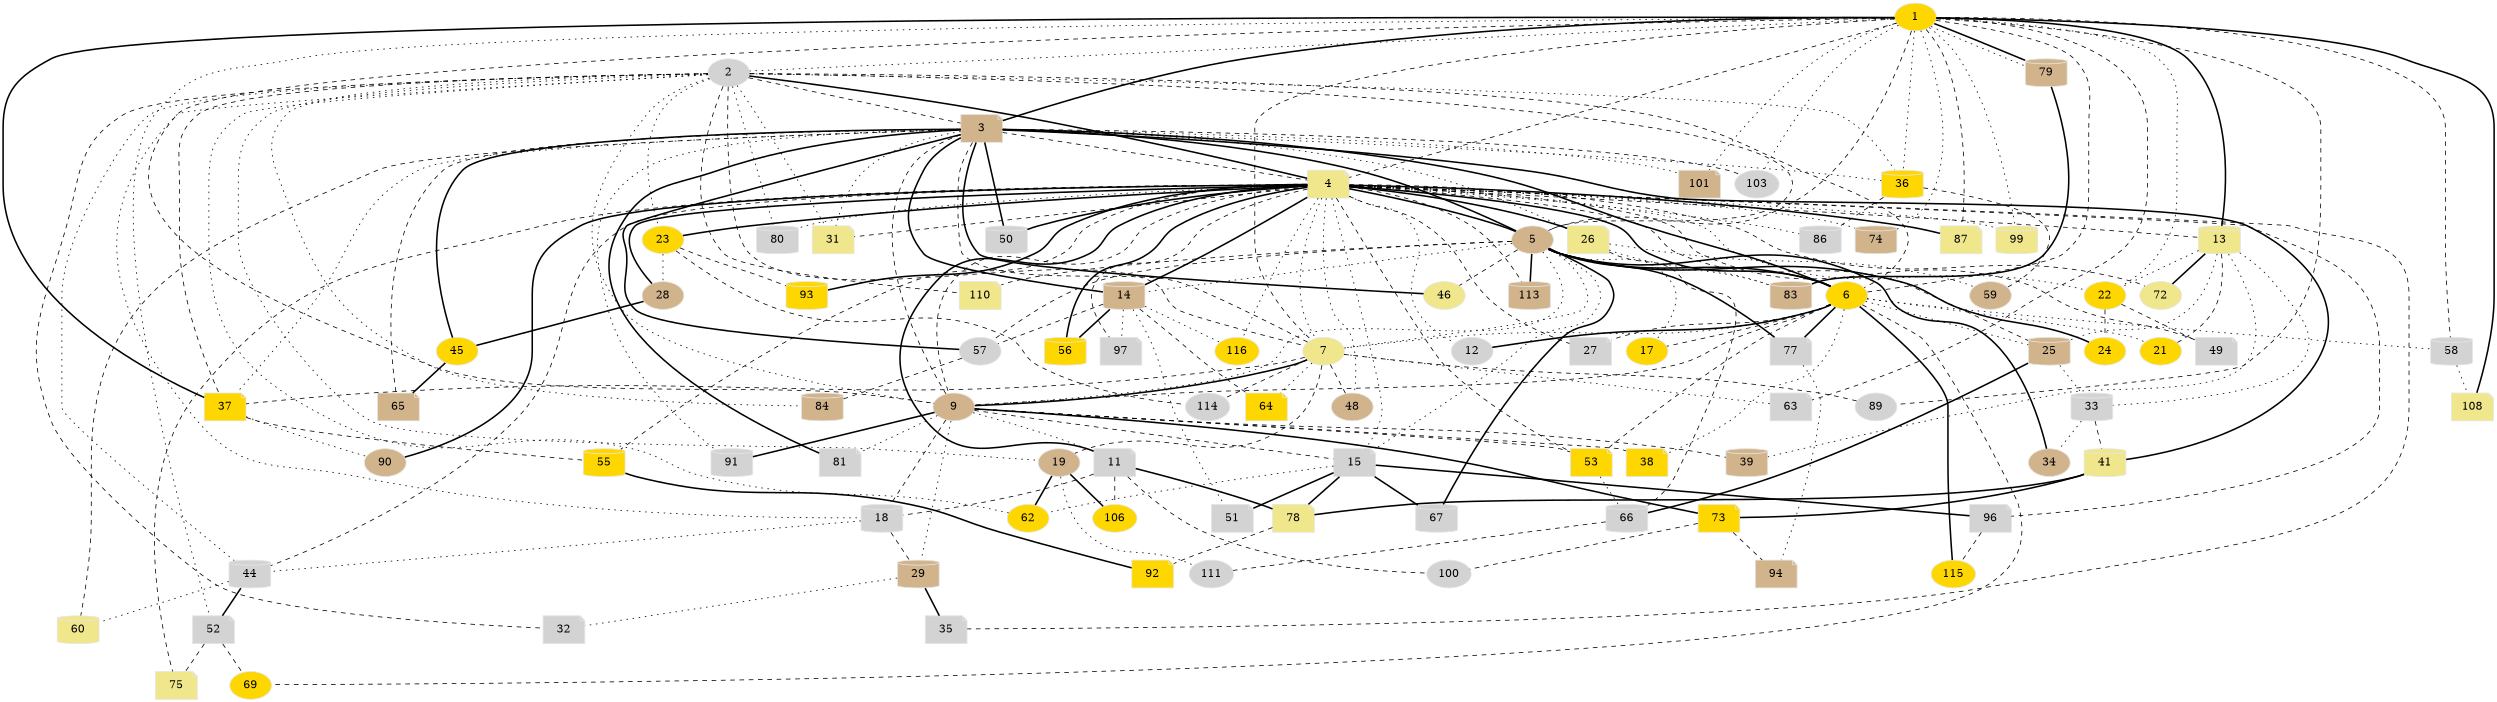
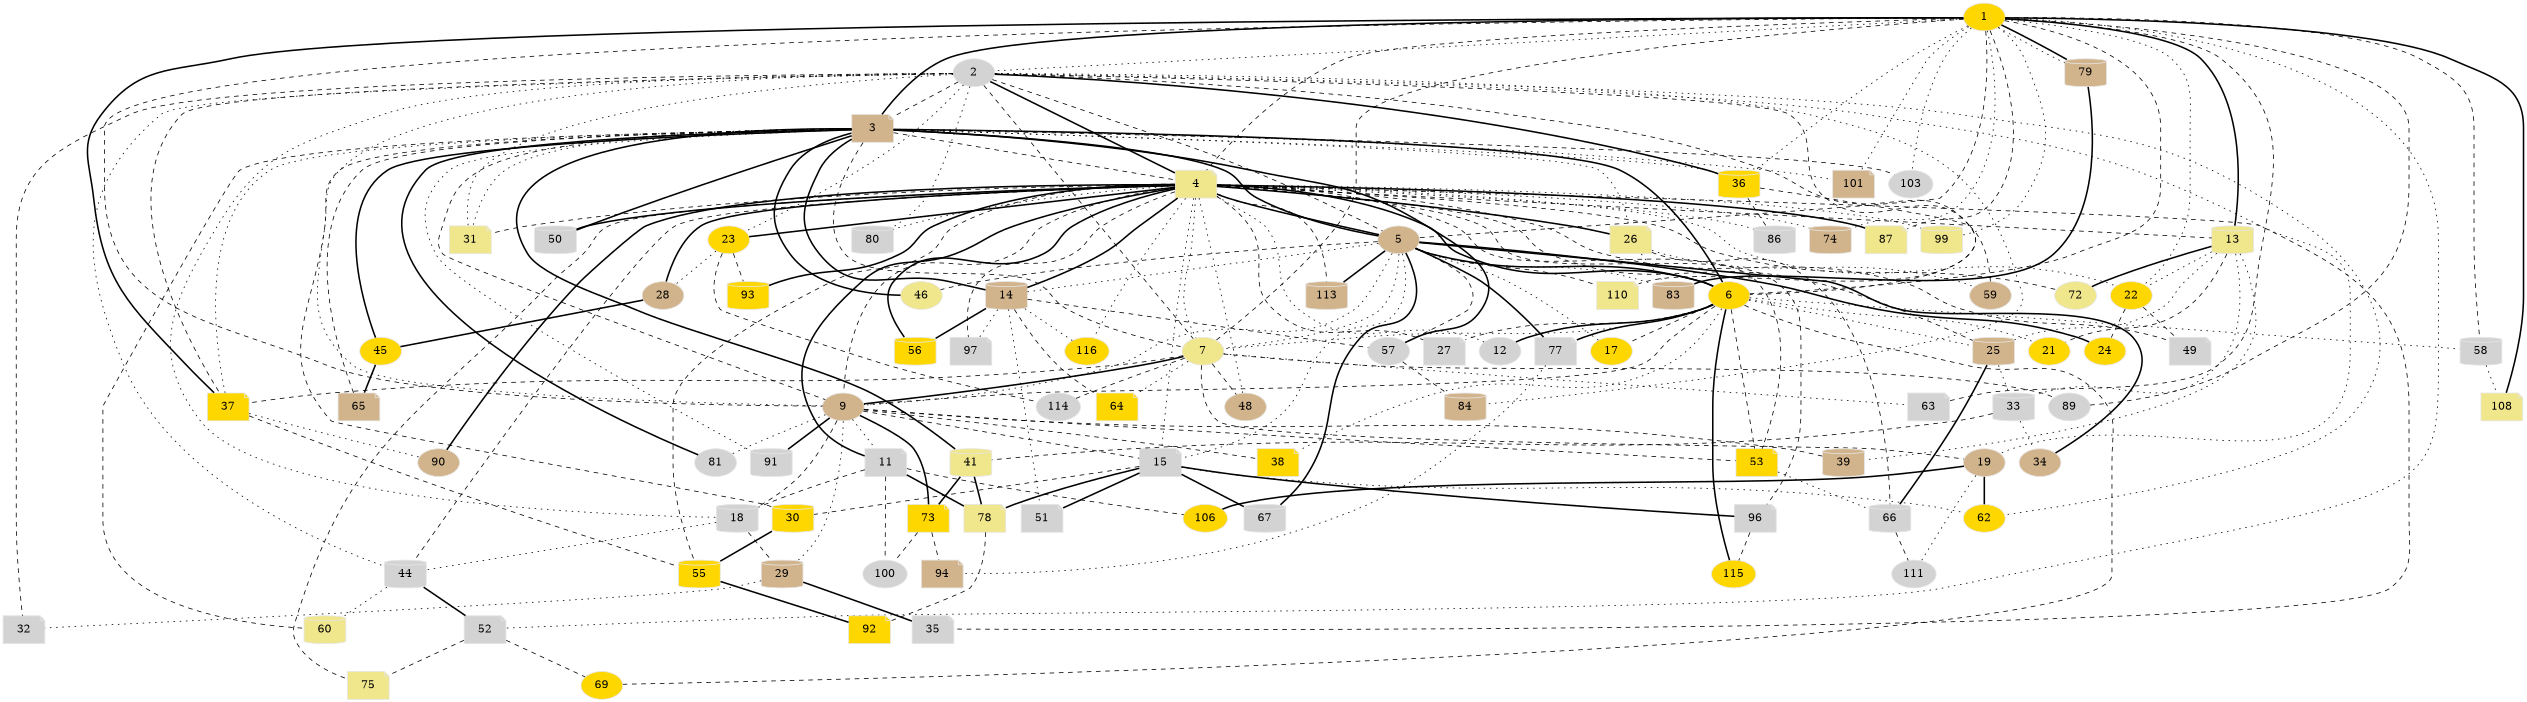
(1481, 91) -> (1359, 105)
(840, 463) -> (716, 463)
none -> (793, 518)
